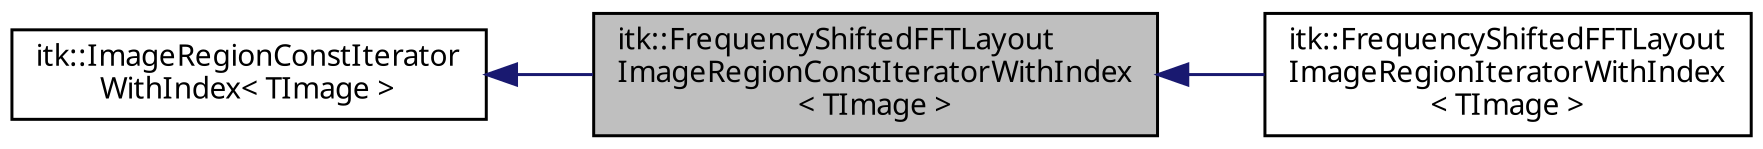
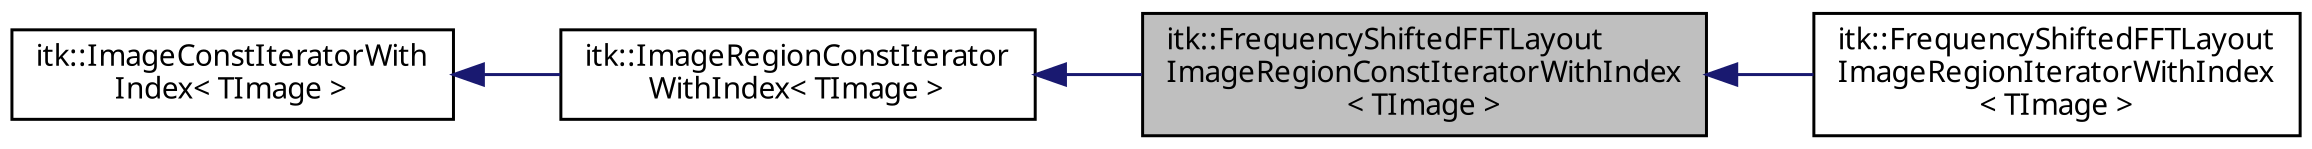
none -> (233, 75)
